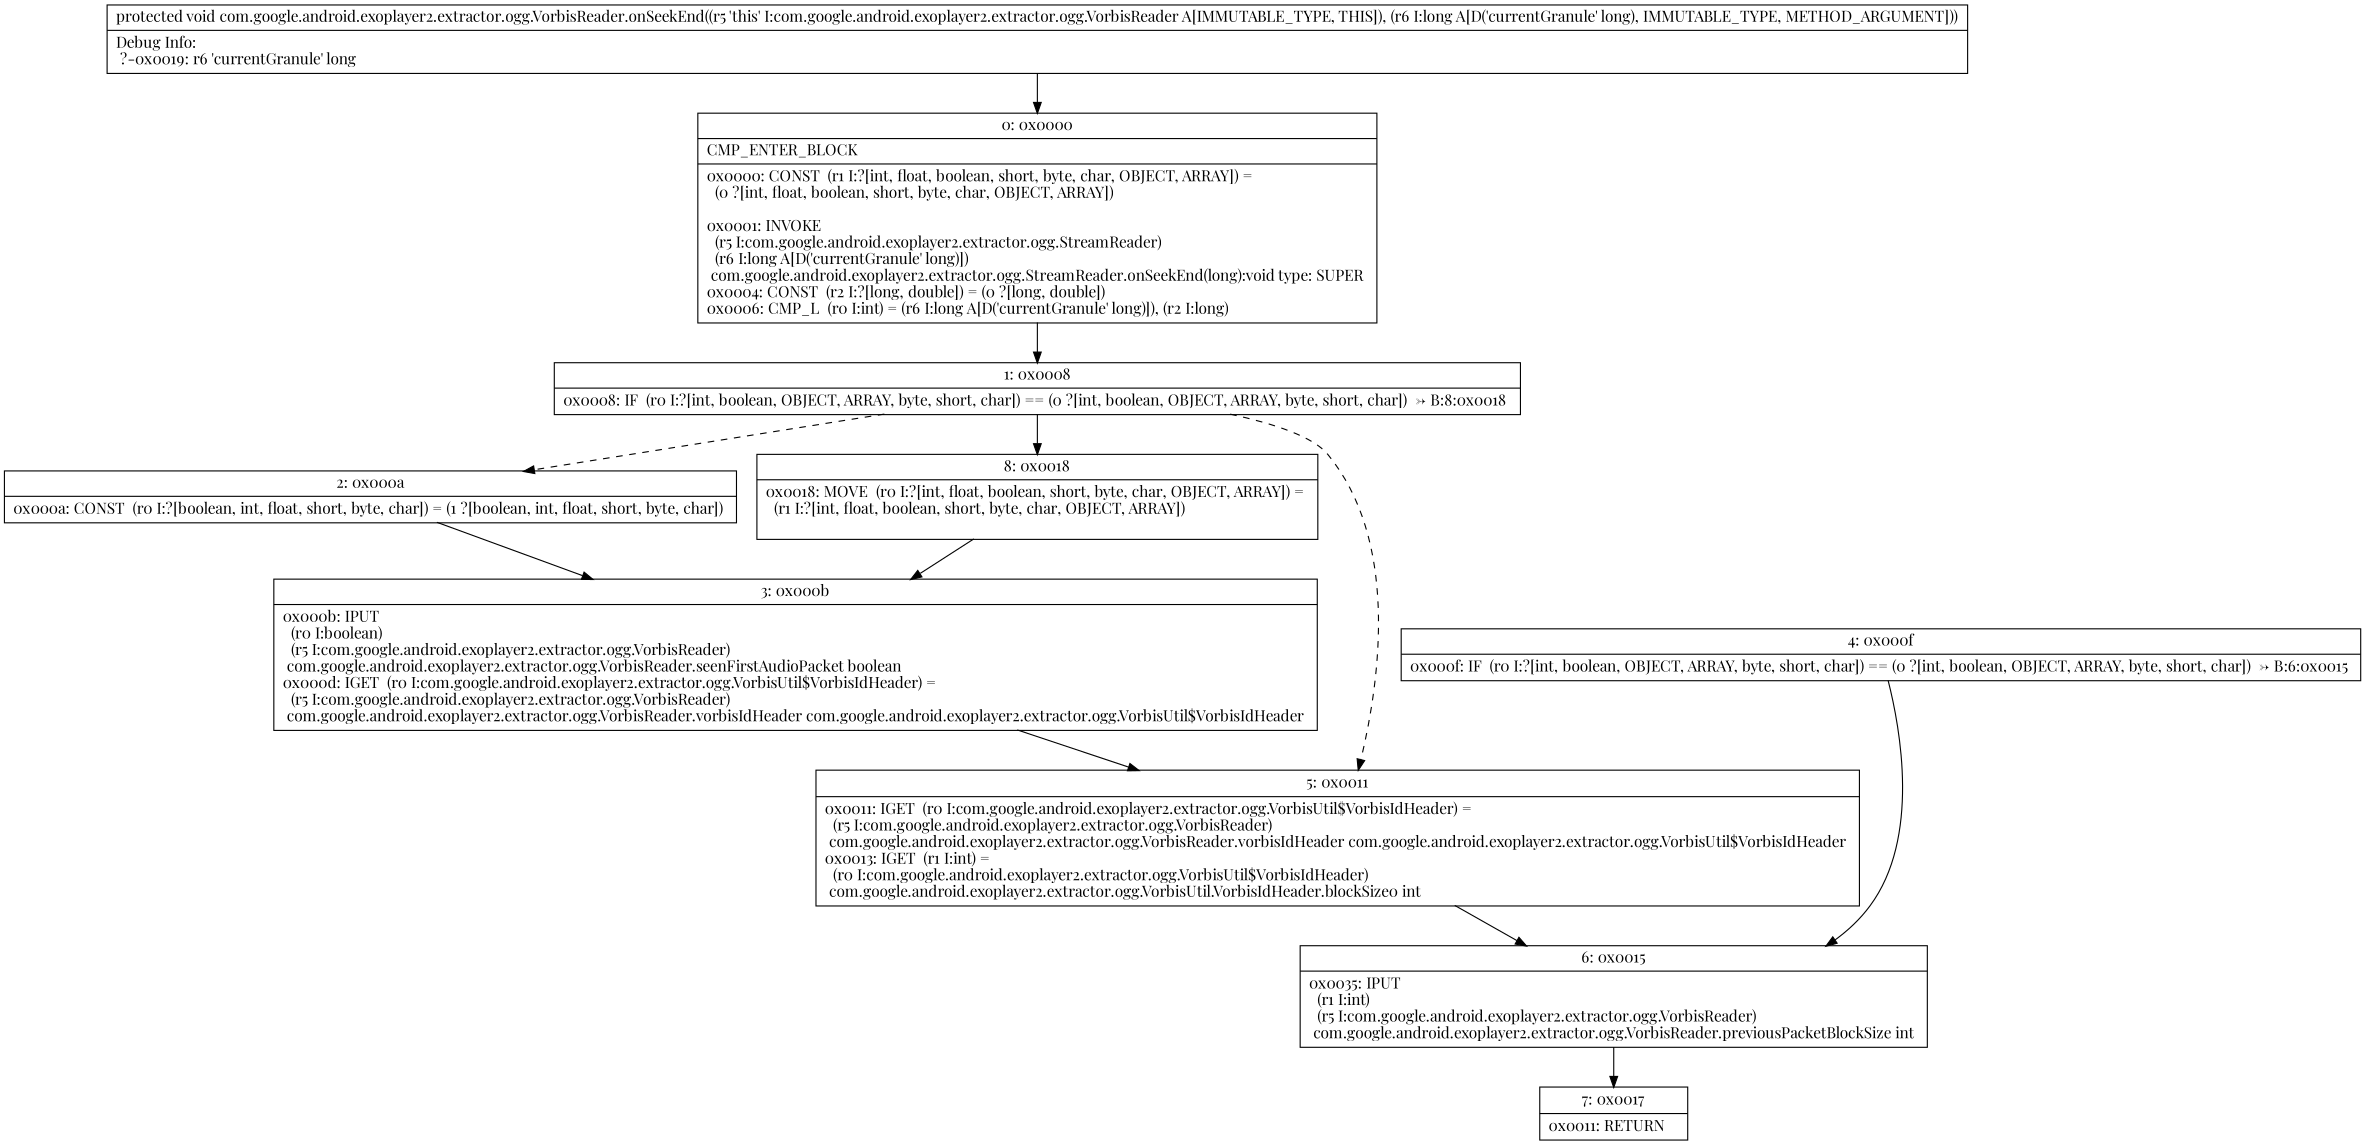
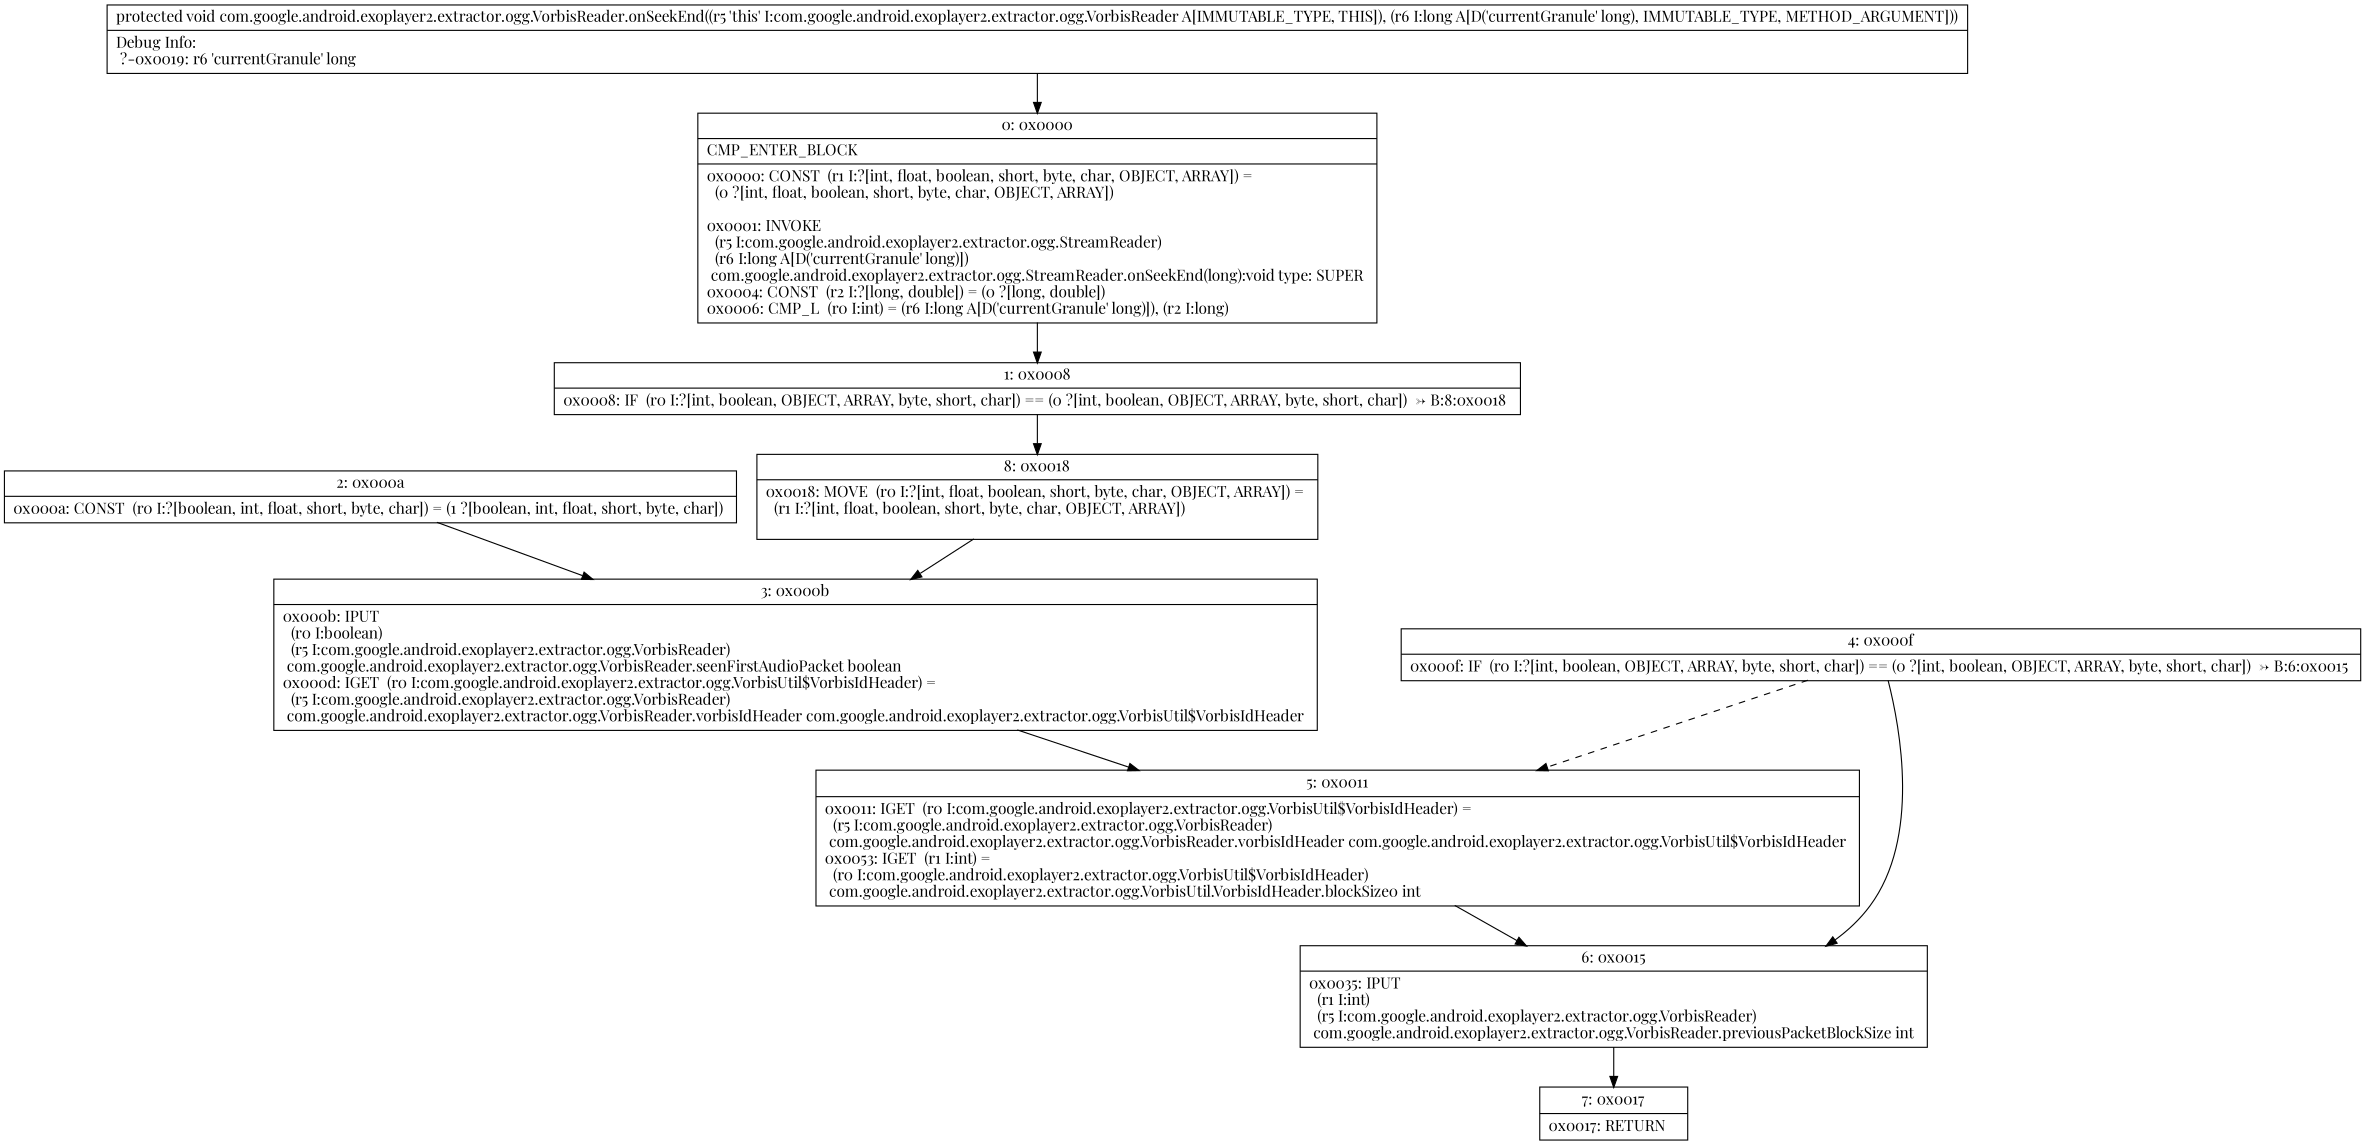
(709, 442) -> none
(1371, 549) -> (1678, 724)
(910, 859) -> (910, 859)
(1613, 1126) -> (1614, 1126)
